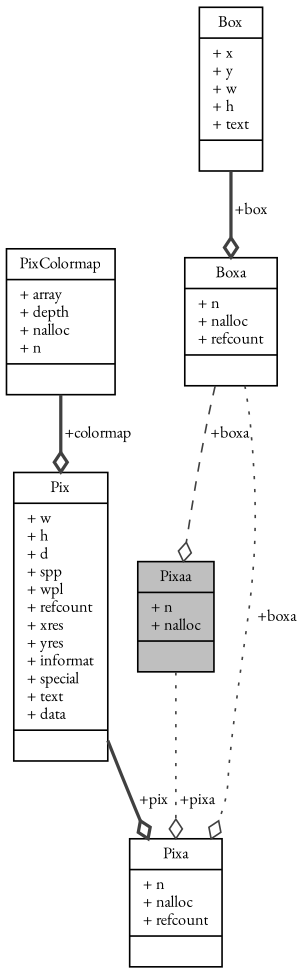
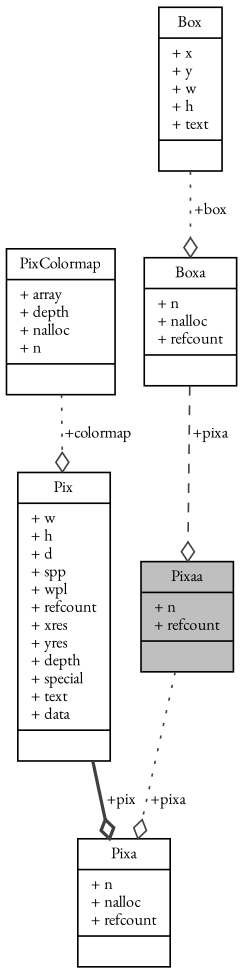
(231, 204) -> (190, 204)
(61, 424) -> (62, 424)
(229, 434) -> (209, 434)
(250, 604) -> none
(176, 625) -> (187, 625)
(61, 660) -> (56, 660)
